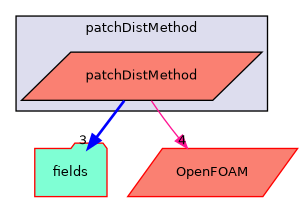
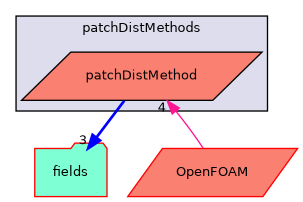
(142, 29) -> (142, 29)
(165, 120) -> (190, 129)
